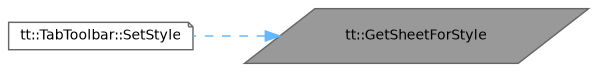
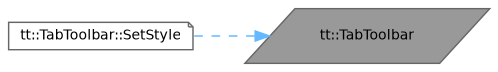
(417, 36) -> (367, 36)
